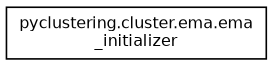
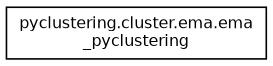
(136, 33) -> (136, 33)
